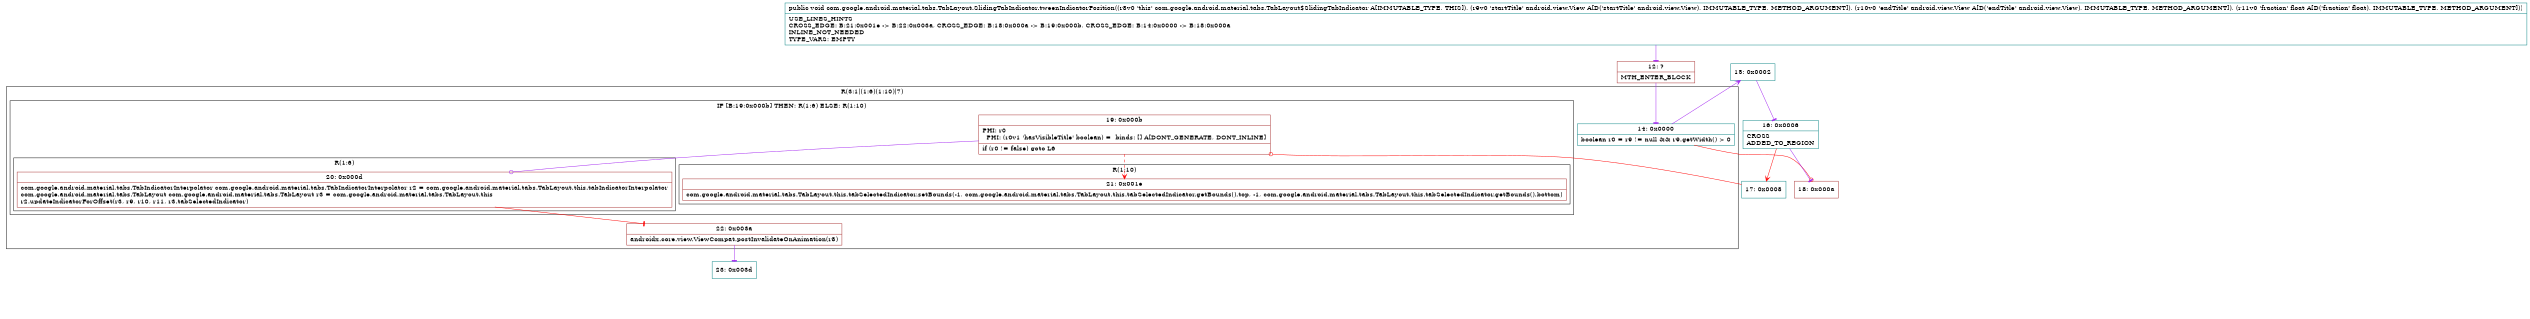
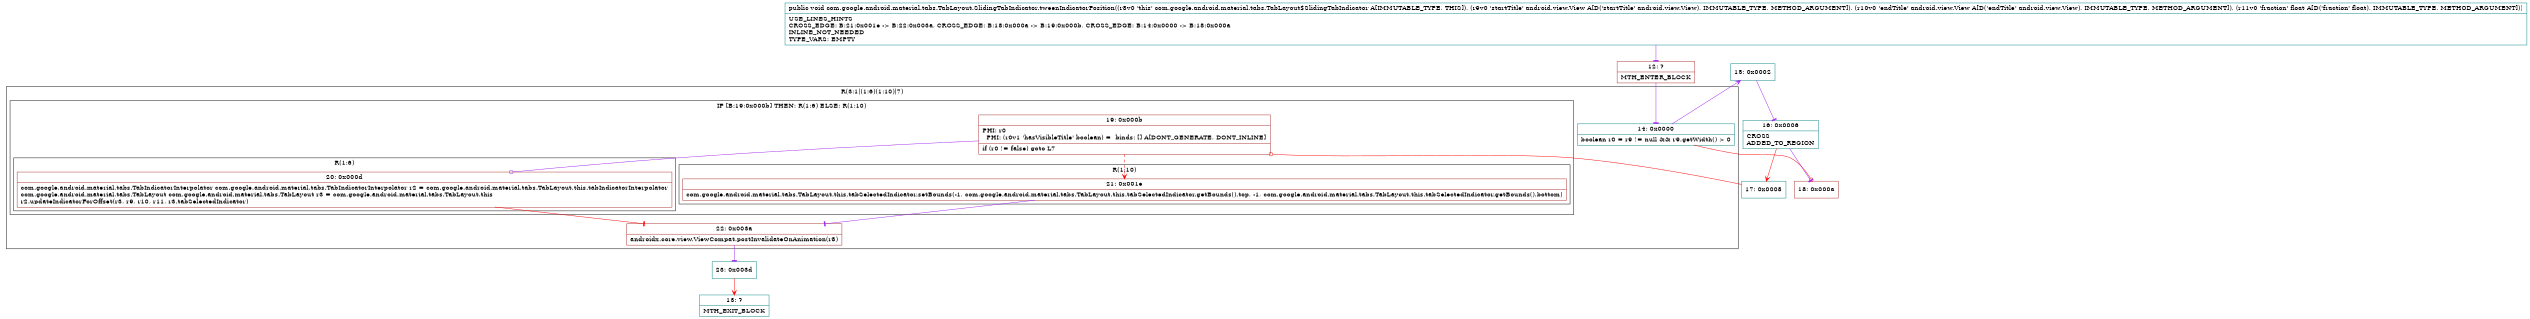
(1019, 149) -> (1019, 149)
none -> (936, 211)
none -> (734, 306)
